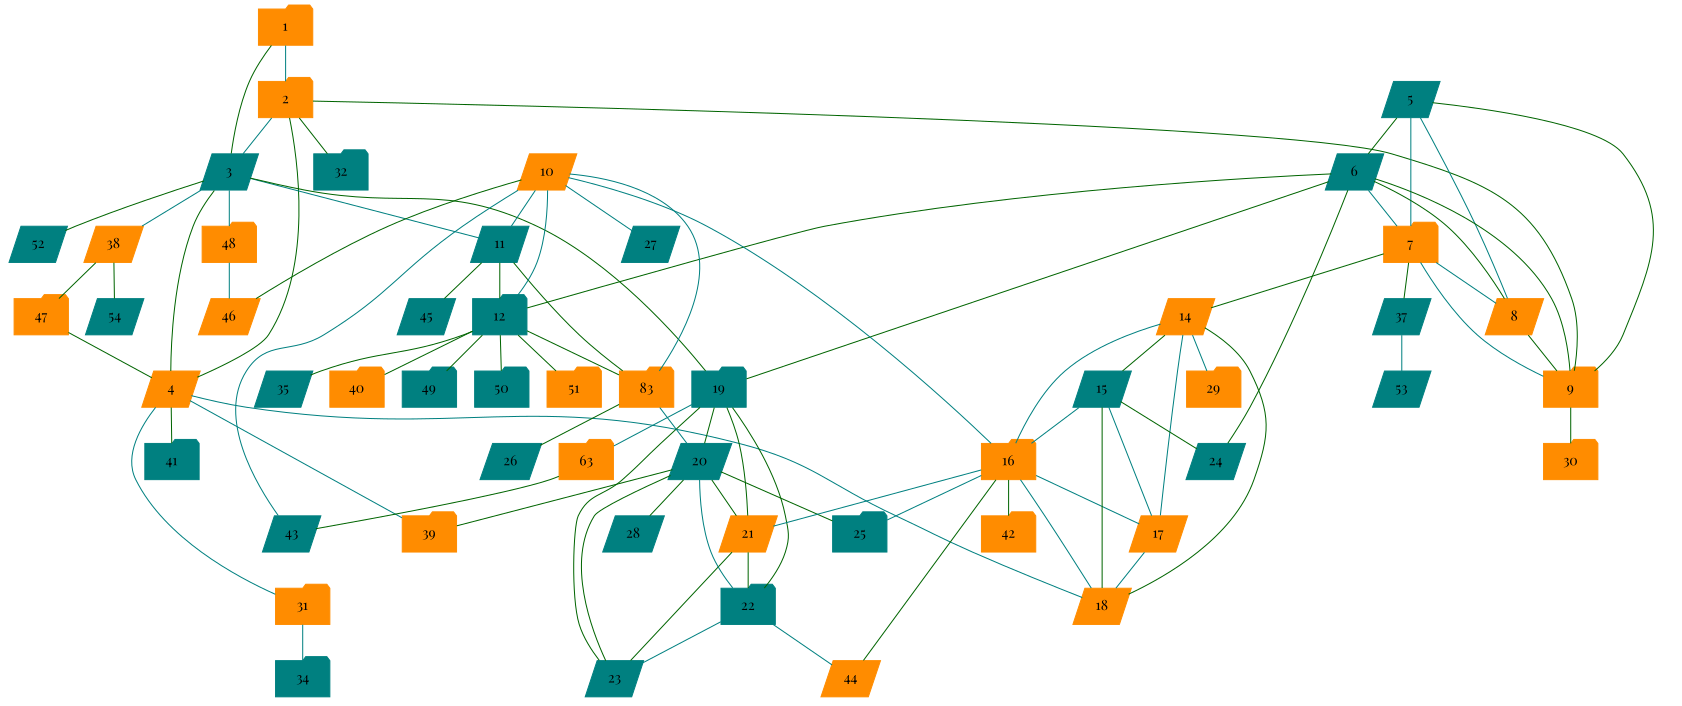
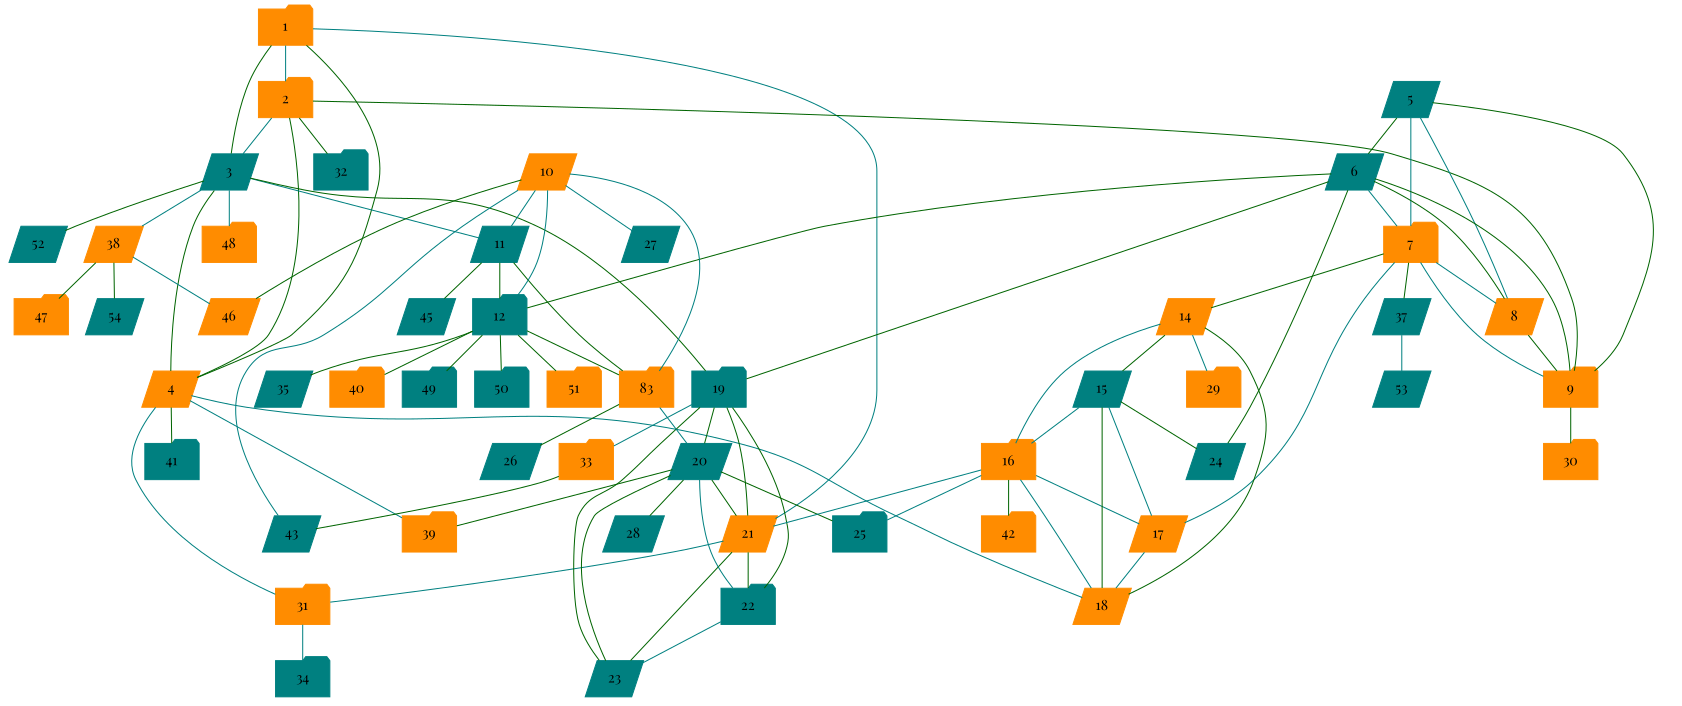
none -> (803, 99)
(229, 281) -> (171, 280)
(797, 282) -> none
(110, 355) -> (357, 251)
(1171, 425) -> (1307, 408)
(586, 462) -> (586, 462)
none -> (528, 576)
(851, 679) -> none
